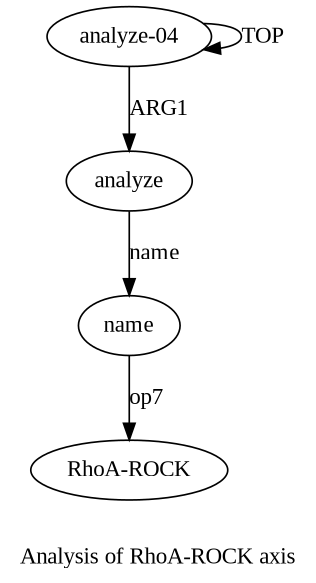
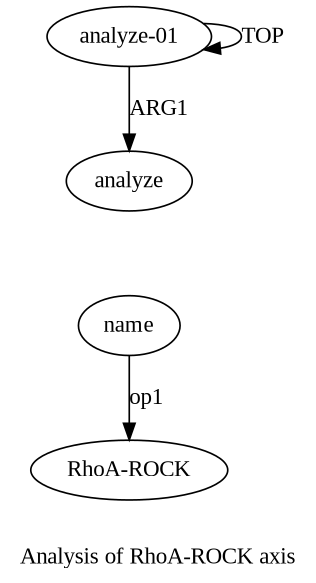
(129, 37) -> (129, 37)
(129, 245) -> none
(147, 398) -> (147, 398)
